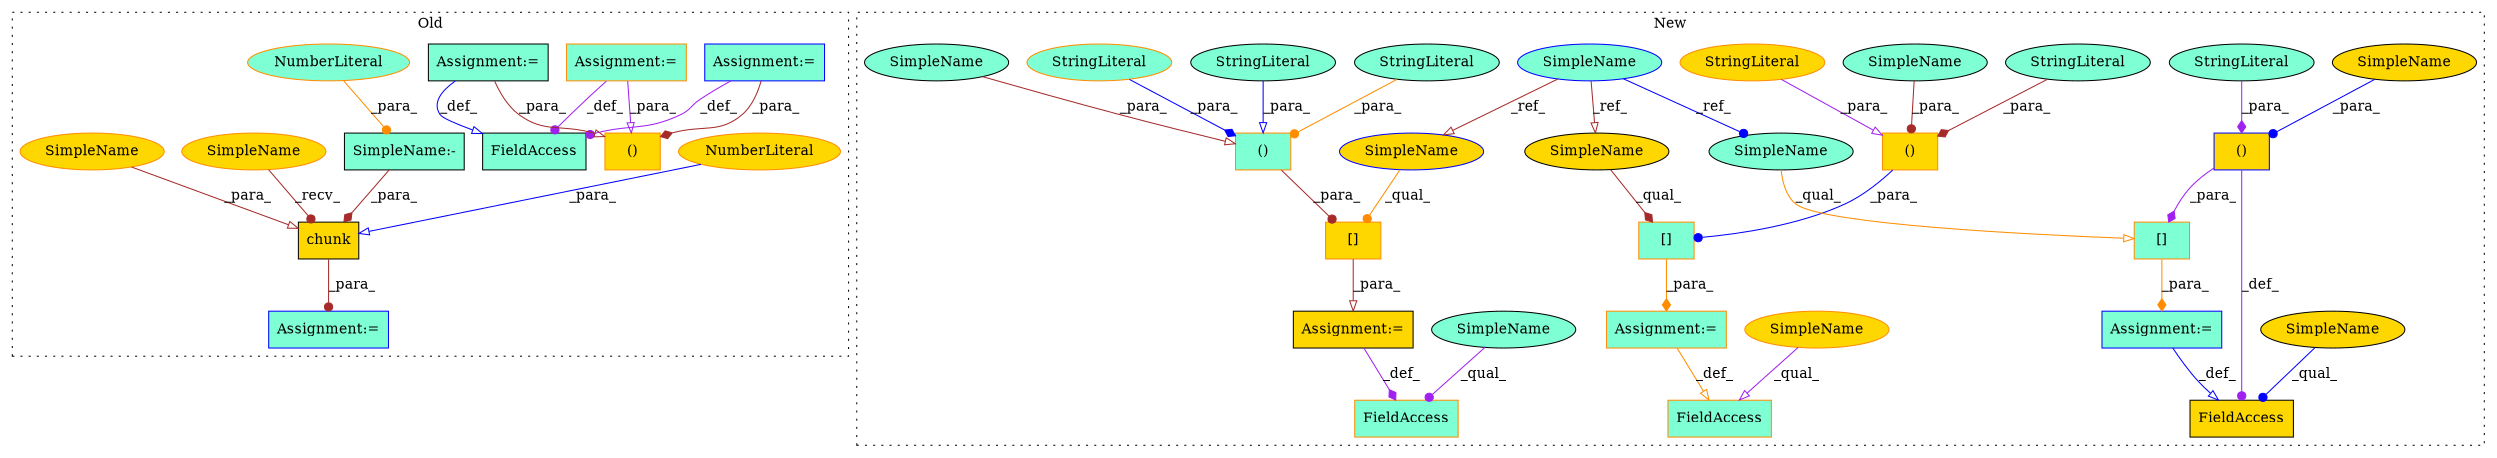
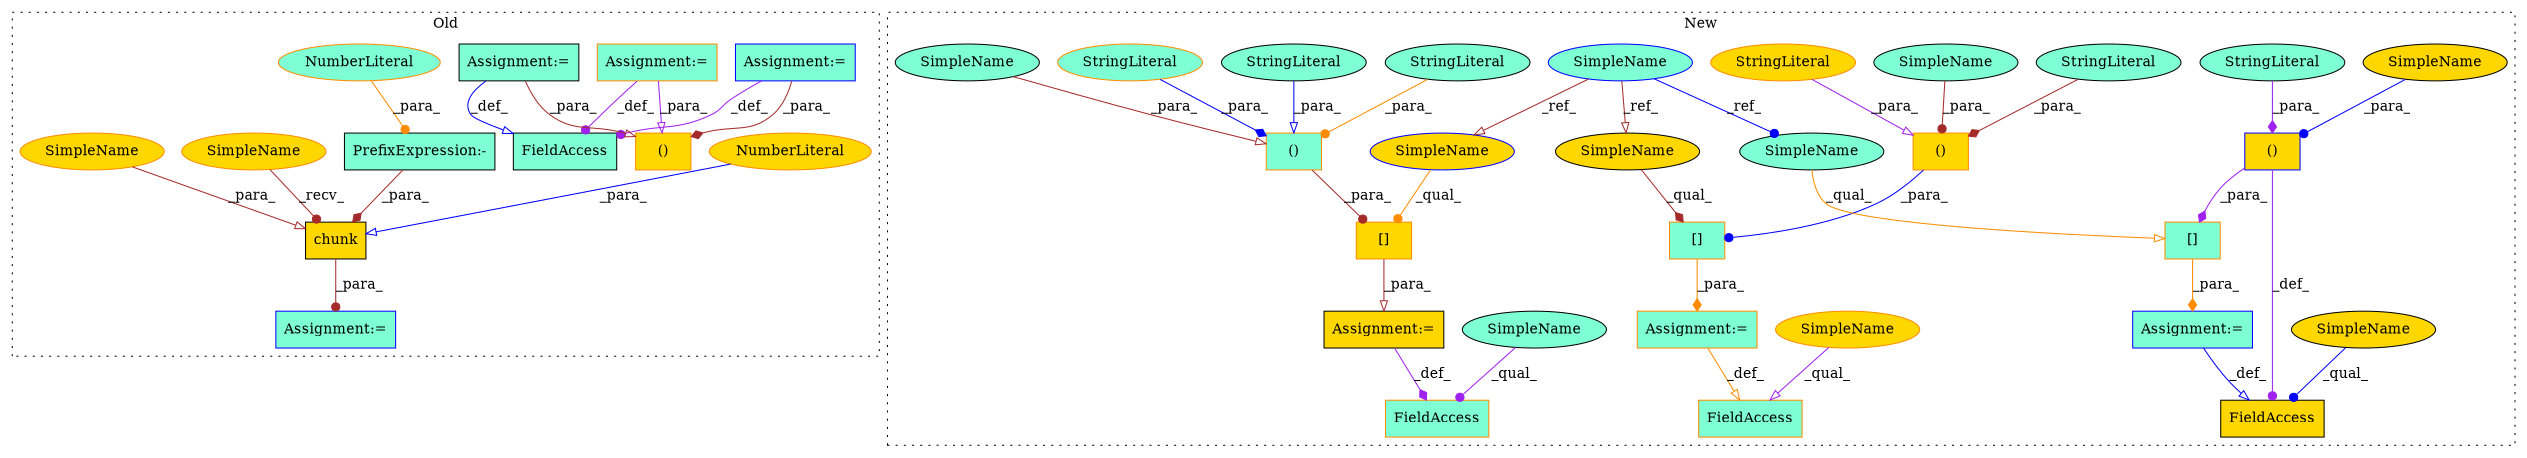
(404, 151) -> (420, 151)
